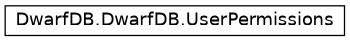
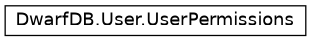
(175, 21) -> (155, 21)
